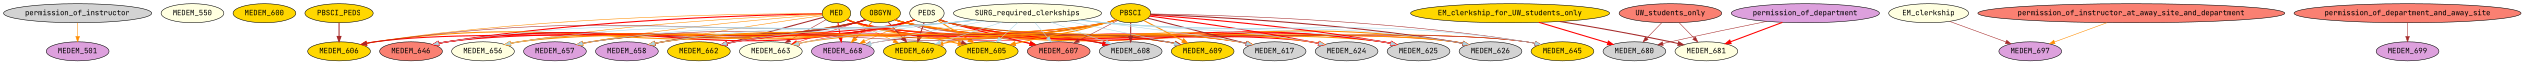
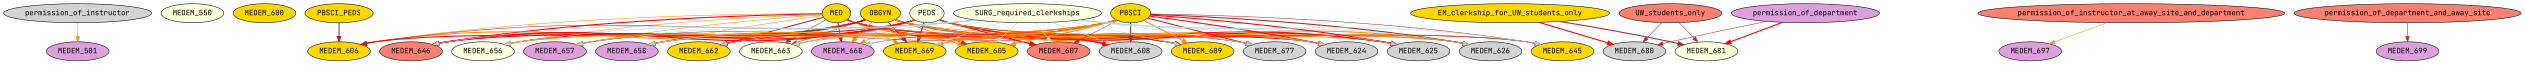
(1929, 13) -> none
(954, 30) -> none
(713, 37) -> (713, 37)
(1275, 51) -> (1275, 51)
